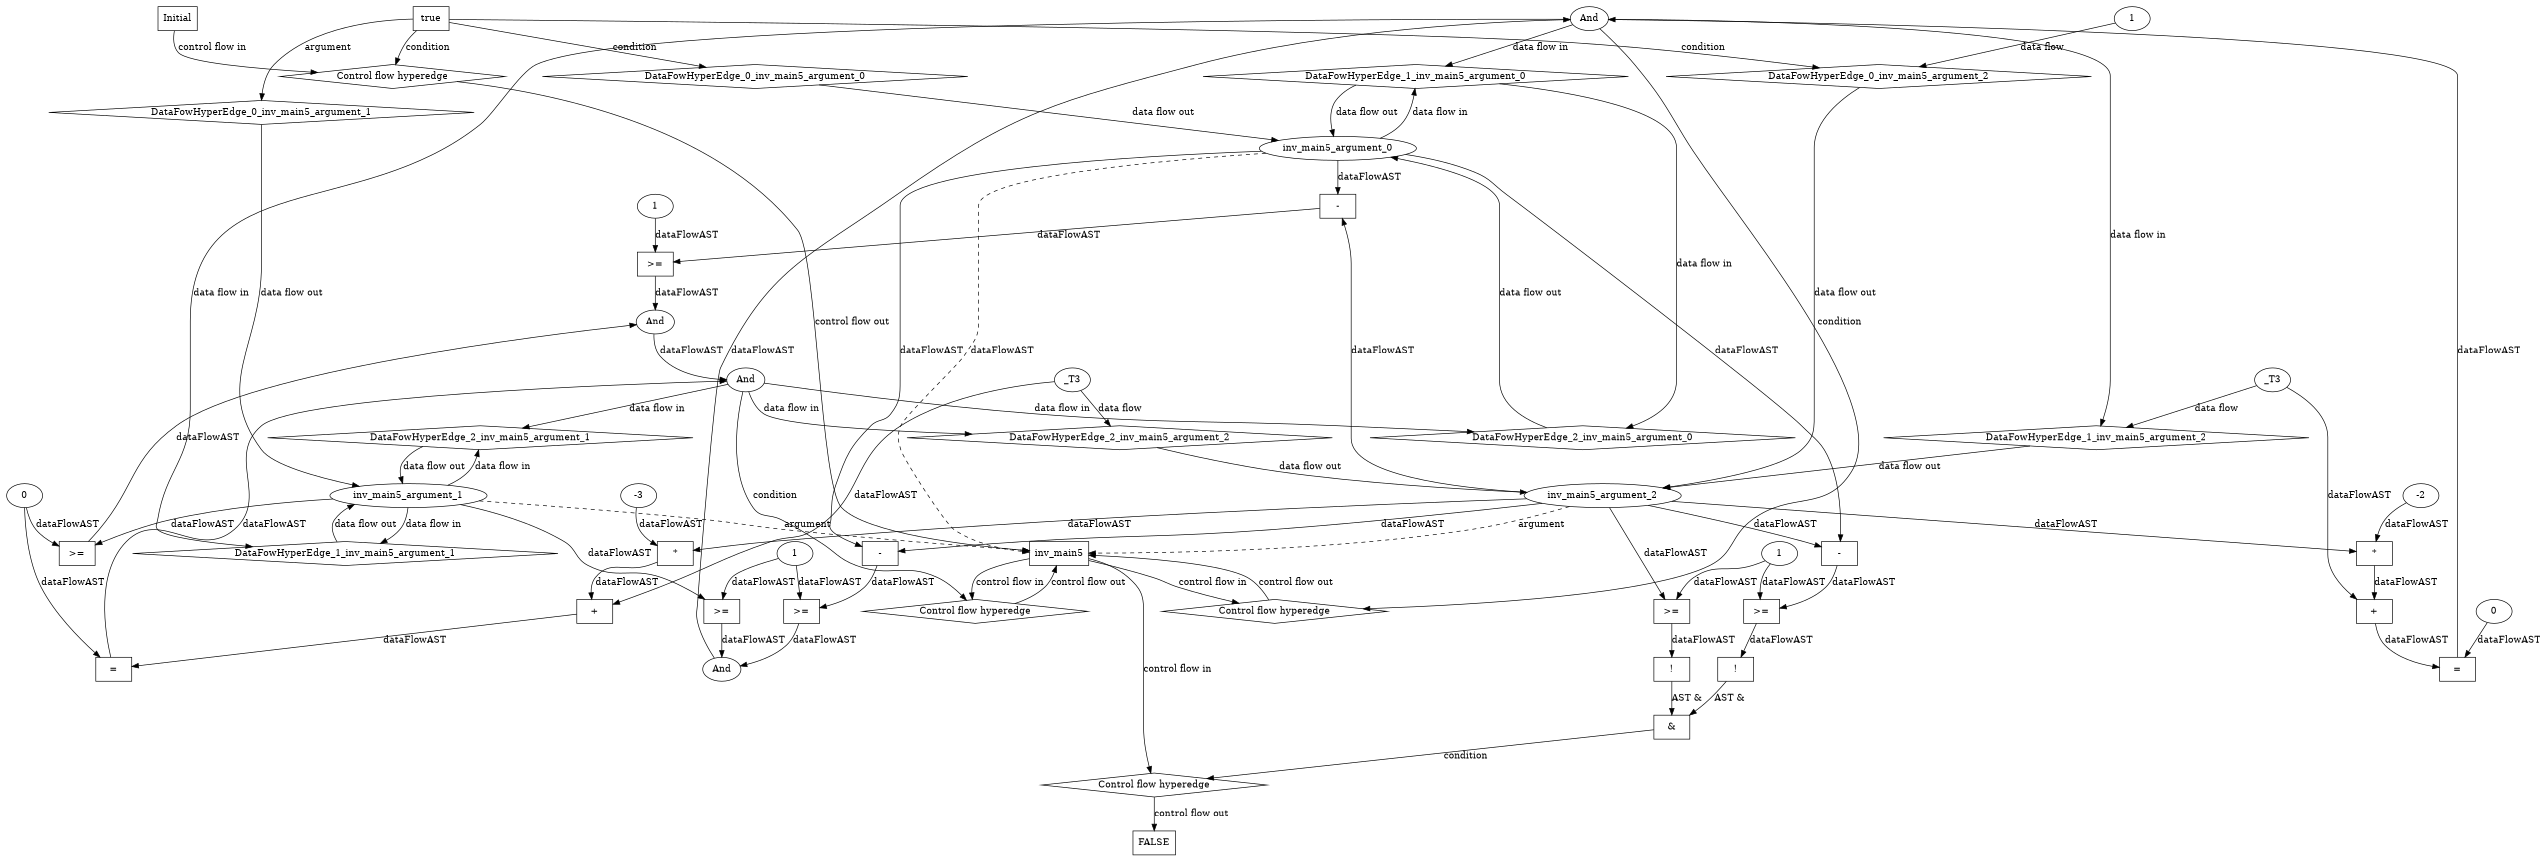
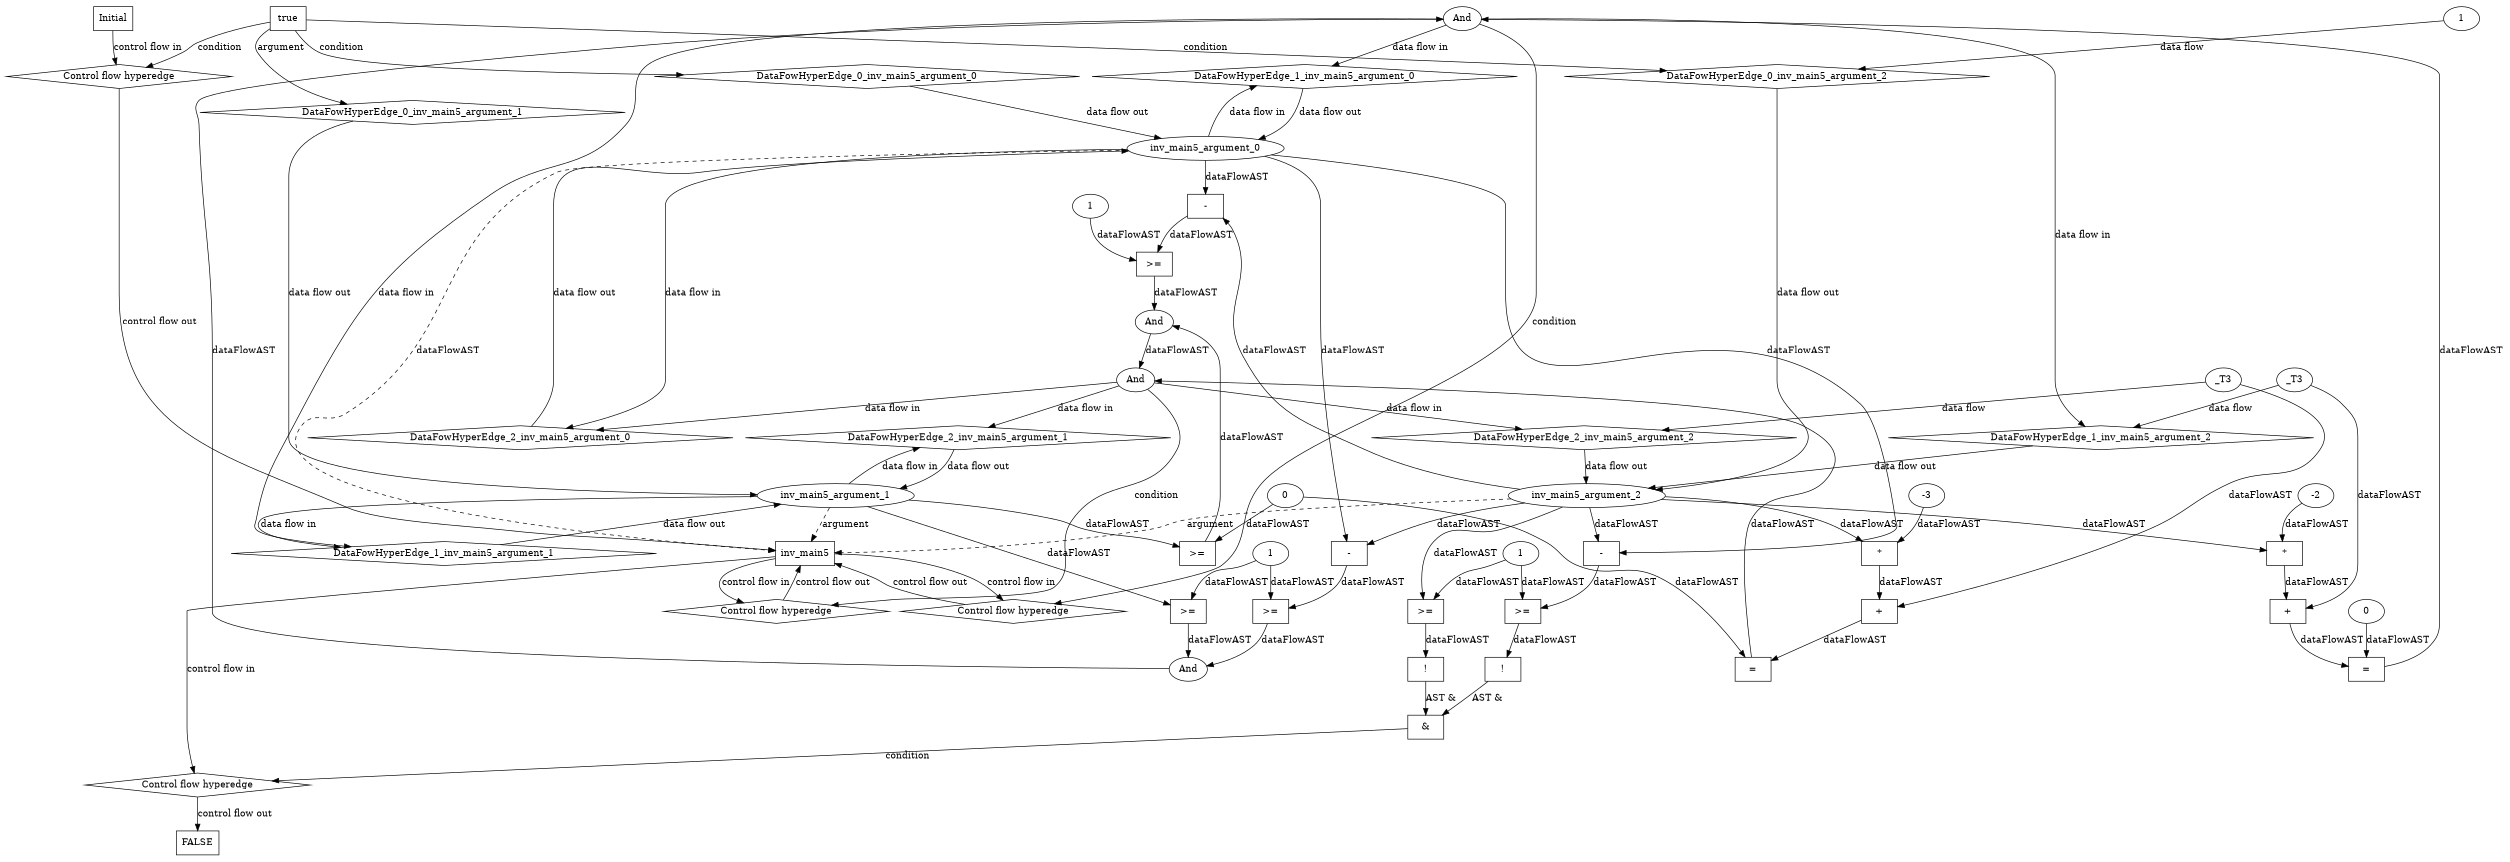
(1676, 199) -> (751, 172)
